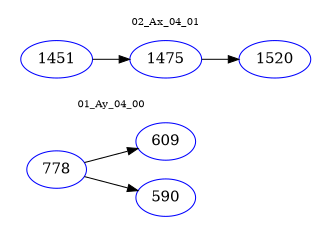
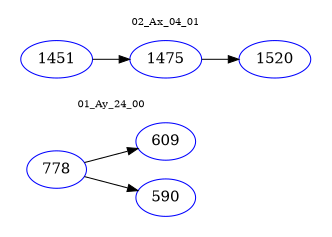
(111, 105) -> (111, 105)
